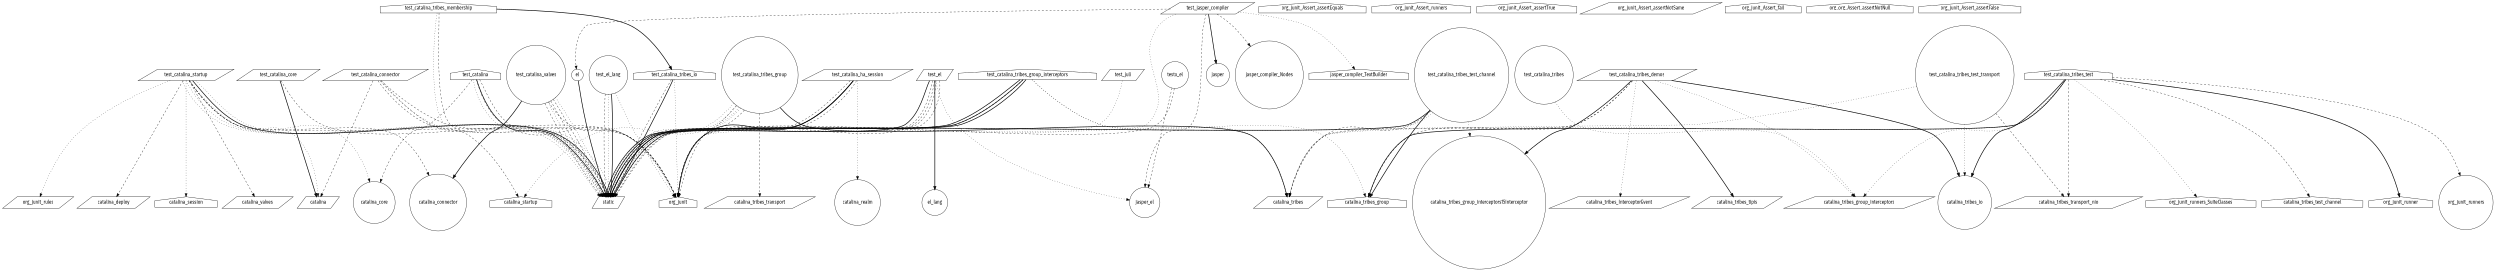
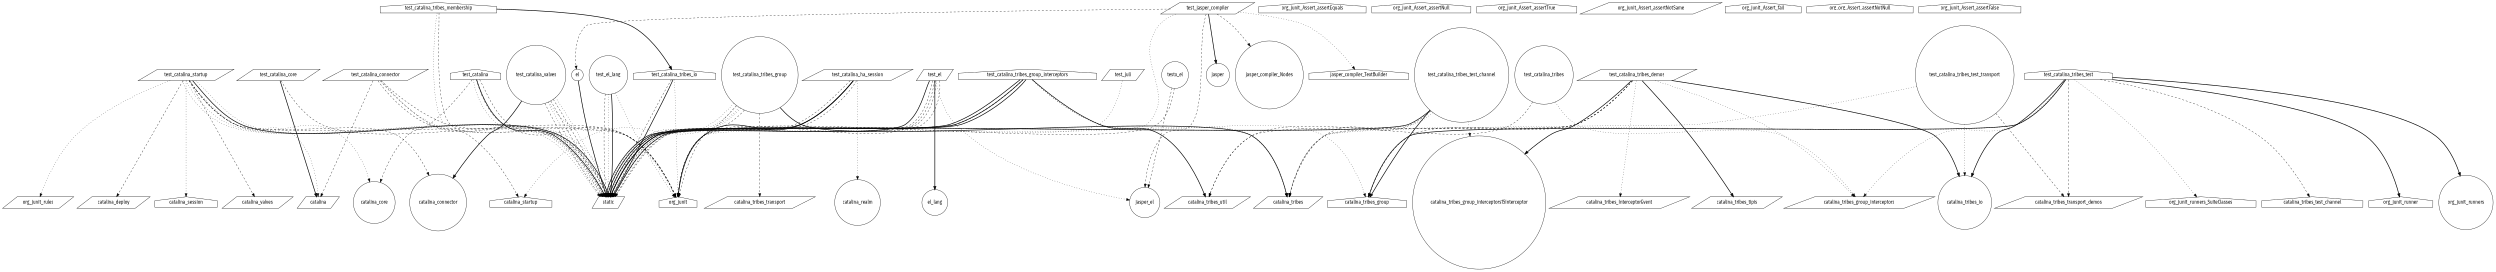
(1421, 8) -> (1421, 8)
(2299, 96) -> (2299, 96)
(620, 133) -> (620, 133)
none -> (1207, 203)
(2069, 203) -> (2069, 203)
